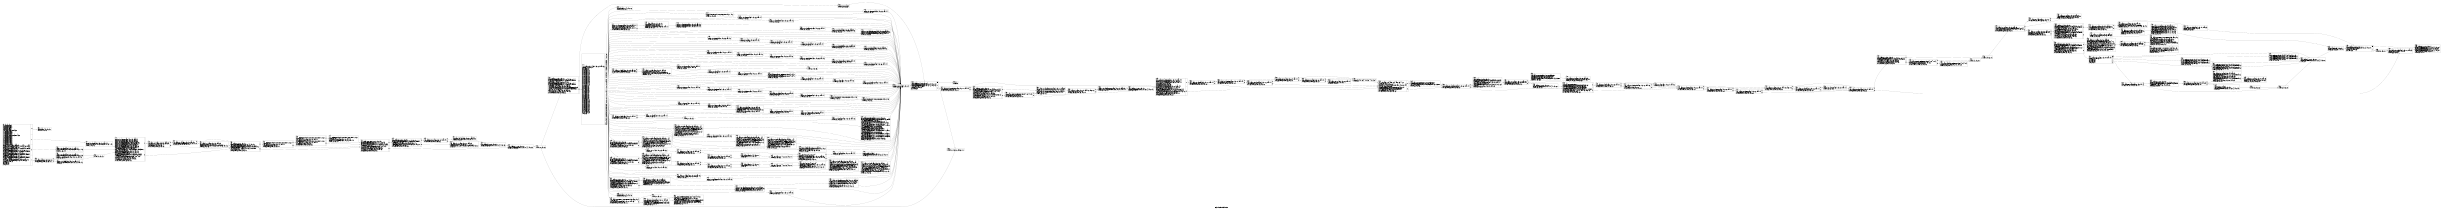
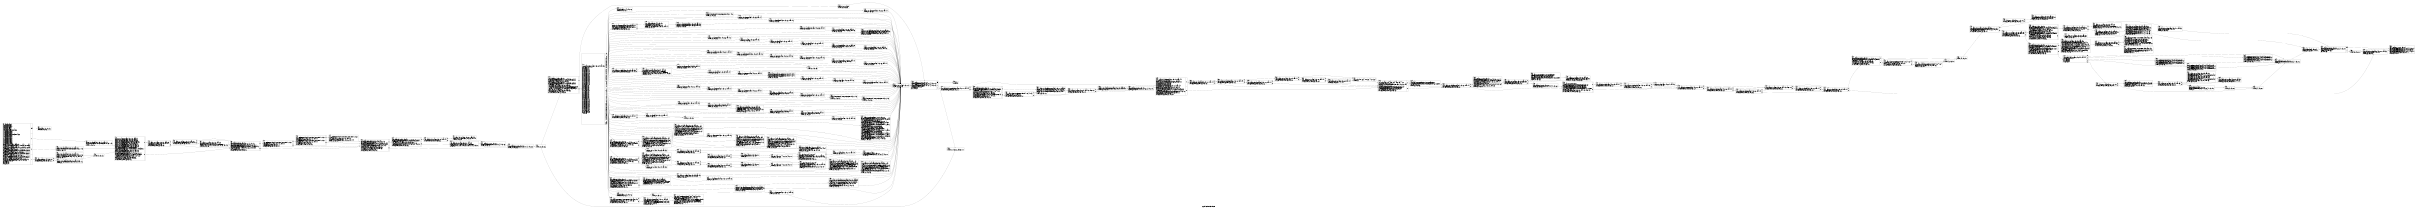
(1835, 88) -> none
